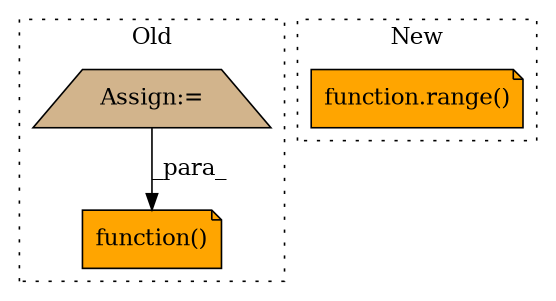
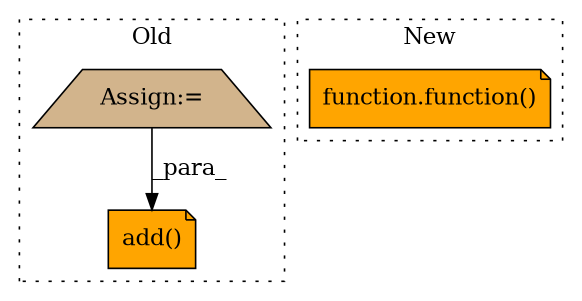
(417, 99) -> (430, 99)
(152, 239) -> (152, 239)
